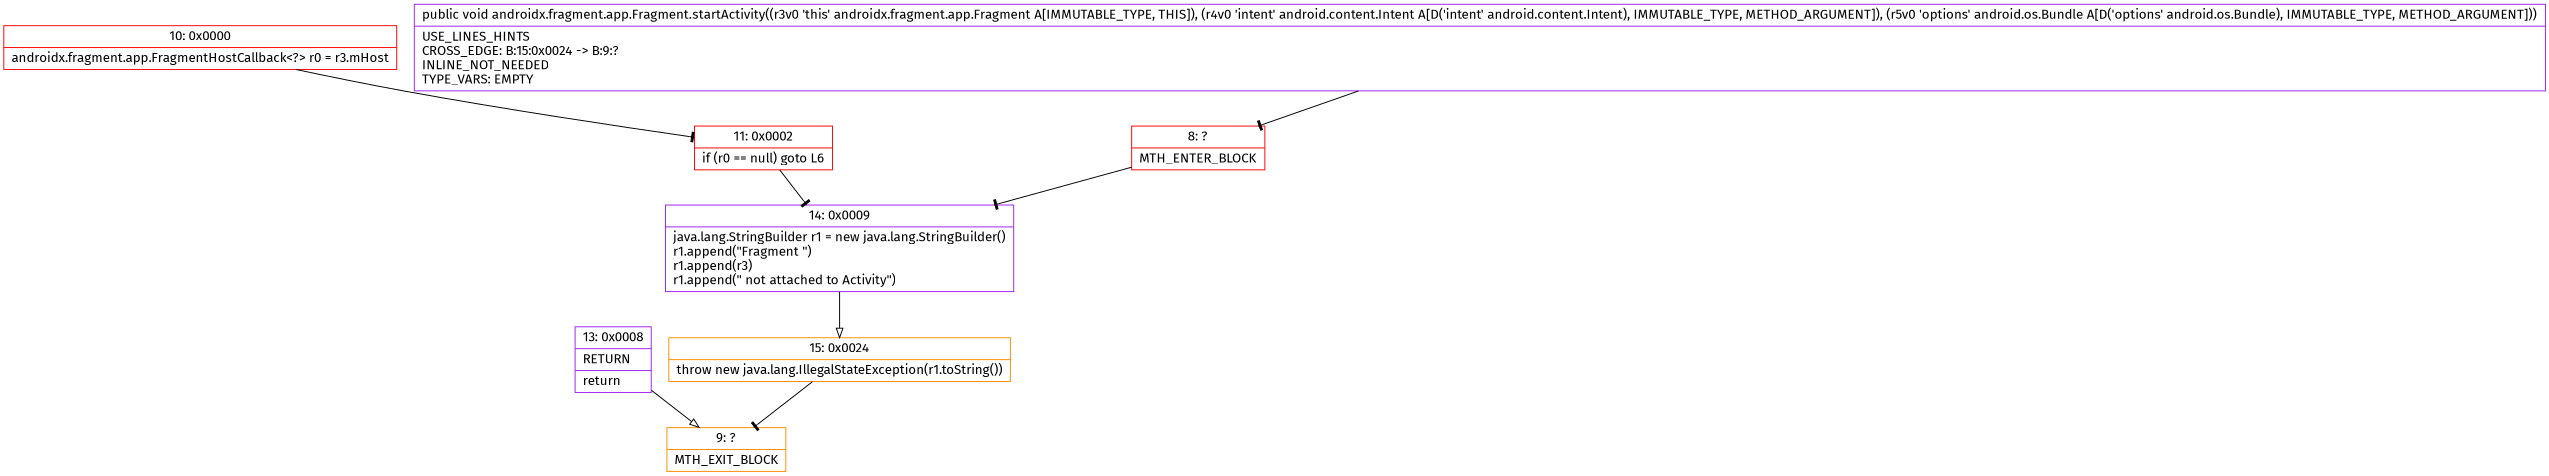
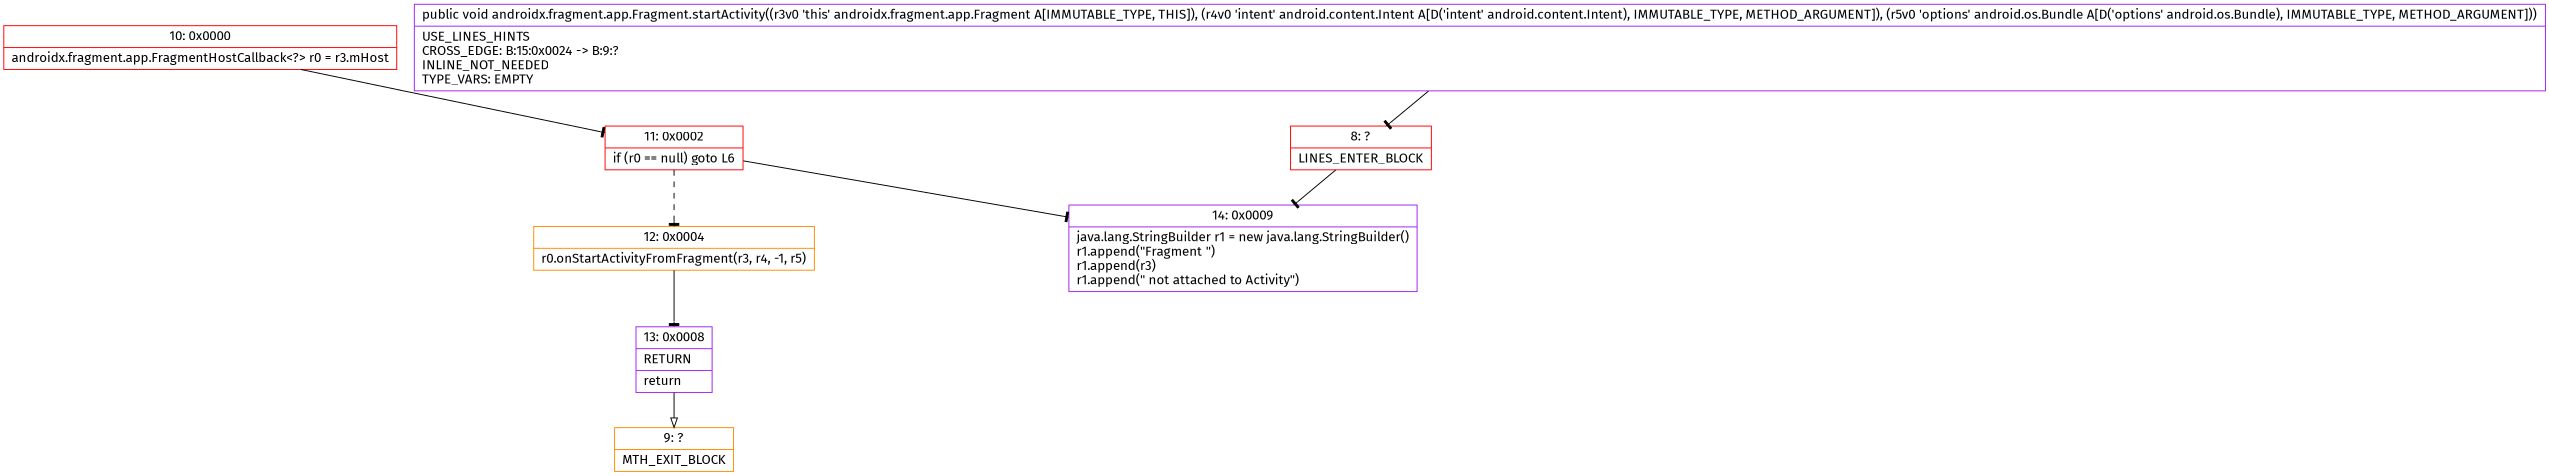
(1198, 158) -> (1361, 158)
none -> (674, 248)
(840, 360) -> none
